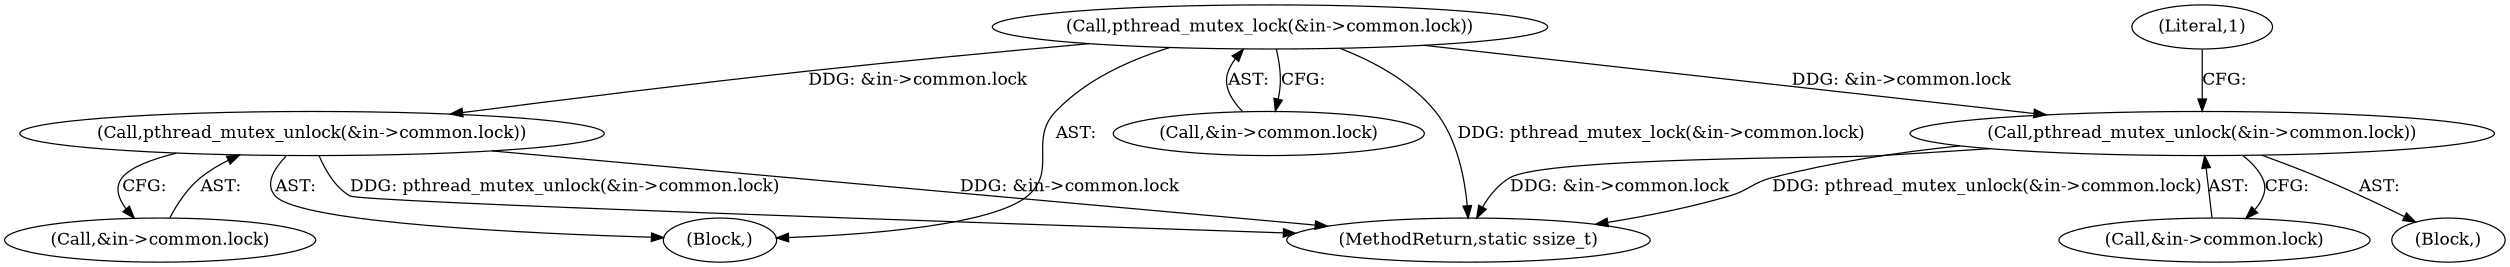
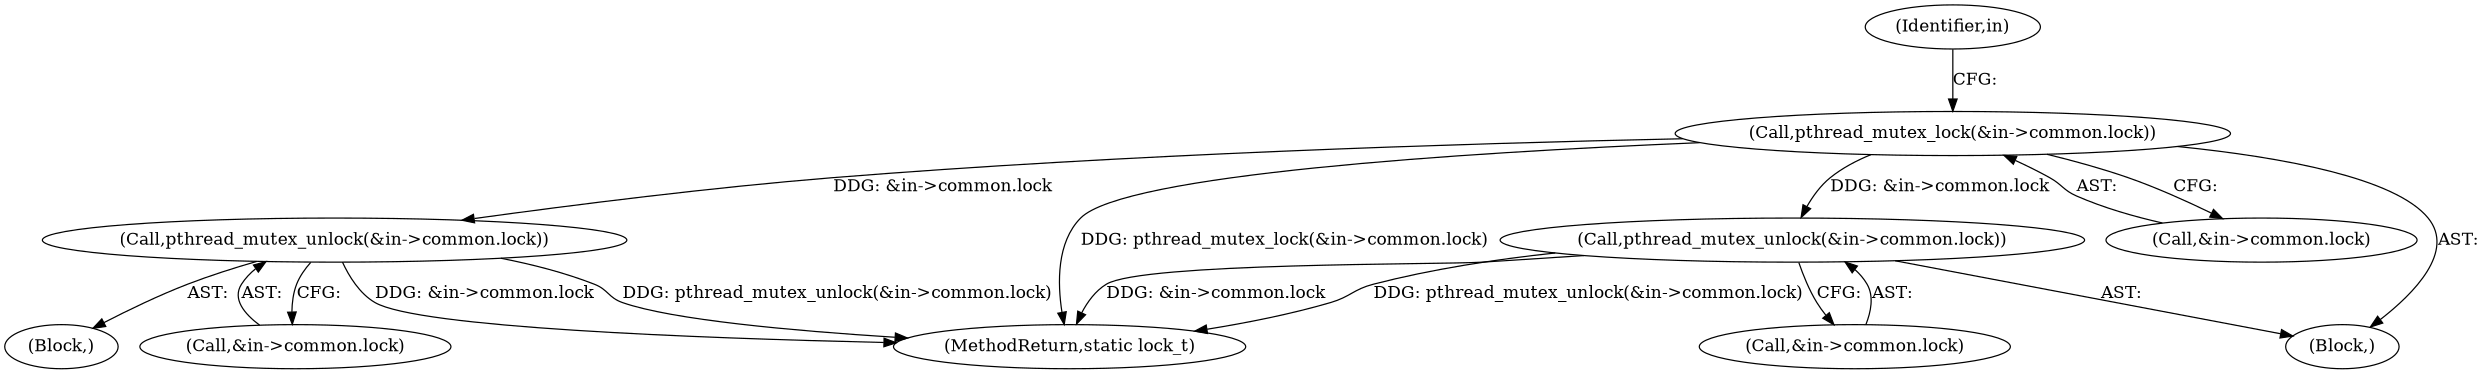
none -> (1953, 27)
(2202, 27) -> none
(1468, 240) -> (1070, 347)
